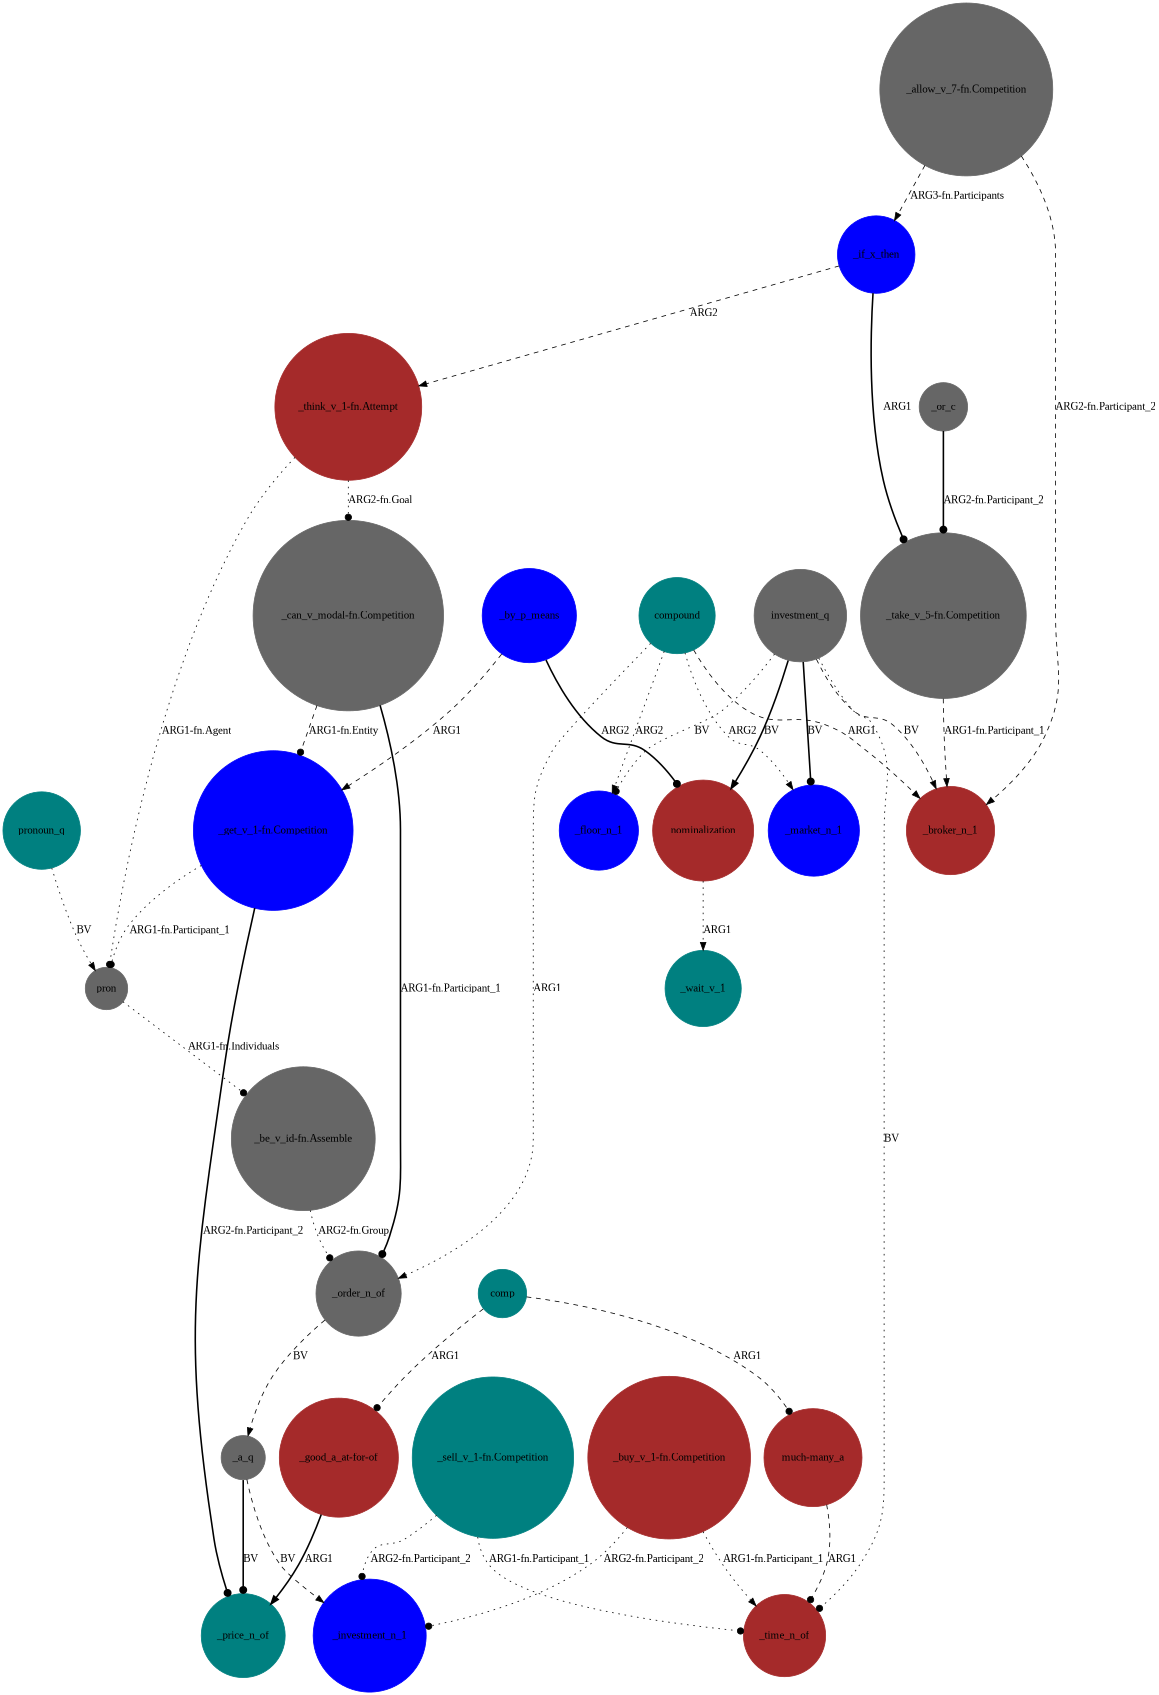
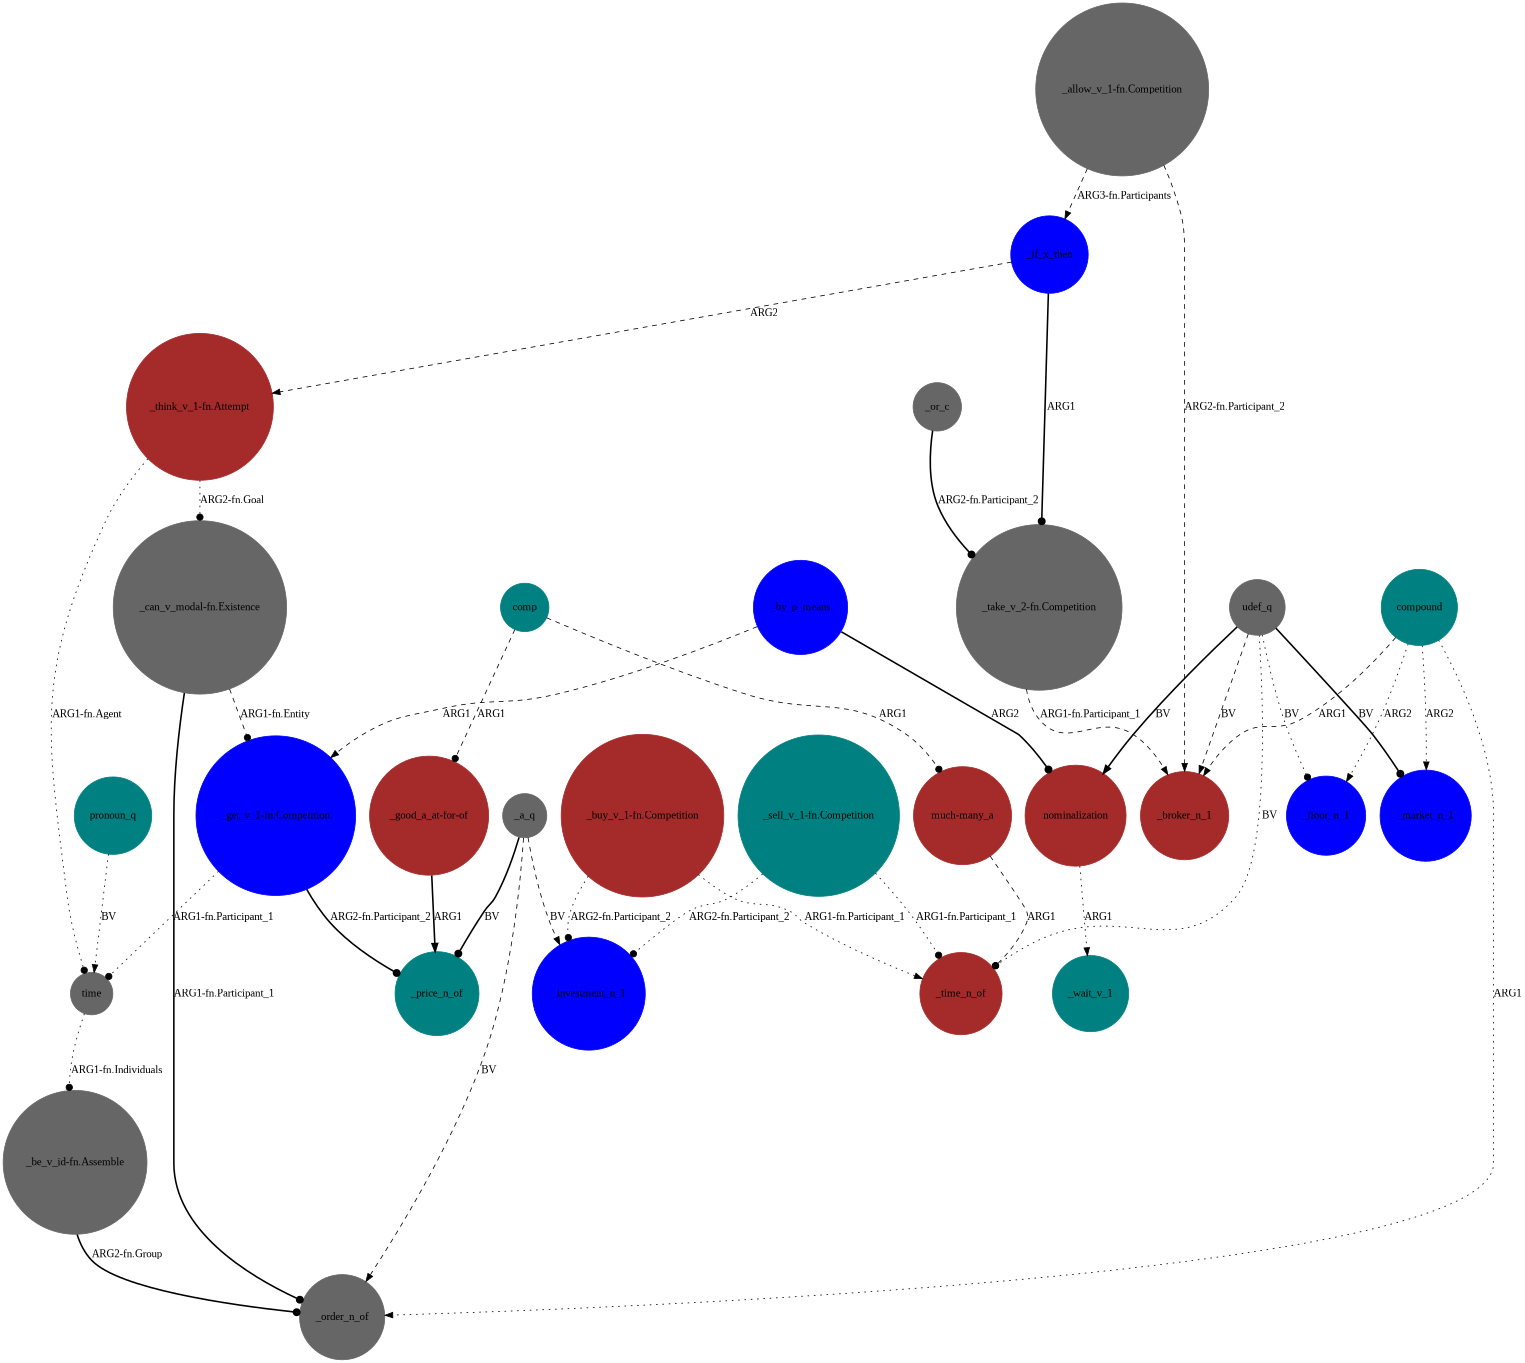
(966, 89) -> (1122, 89)
(348, 616) -> (200, 607)
(800, 616) -> (1257, 607)
(943, 616) -> (1039, 607)
(106, 989) -> (92, 994)
(317, 1234) -> (175, 1293)
(278, 1368) -> (480, 1068)
